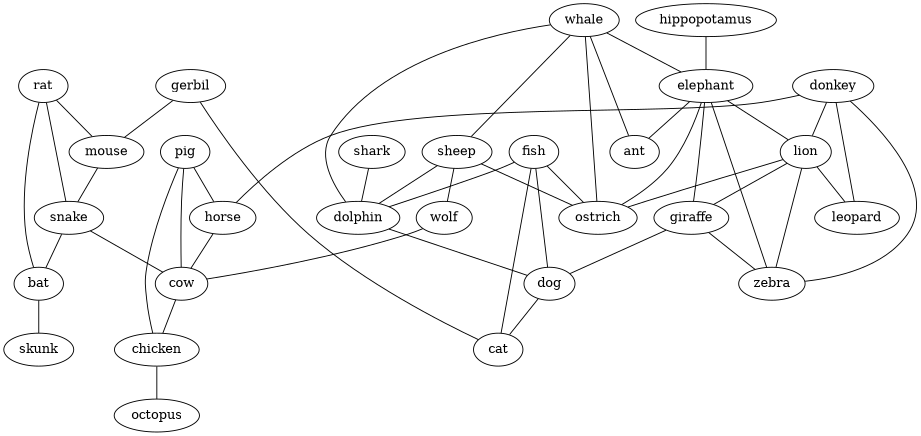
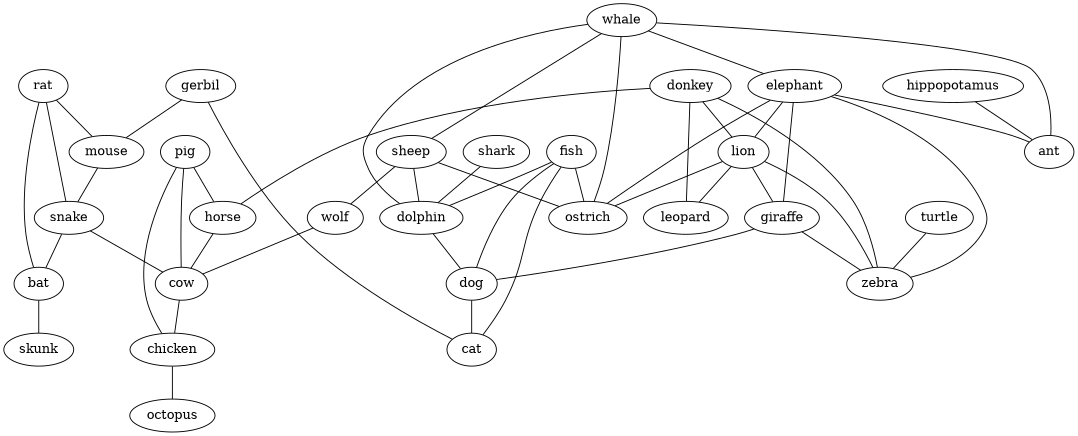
(706, 53) -> (1004, 121)
none -> (939, 218)
